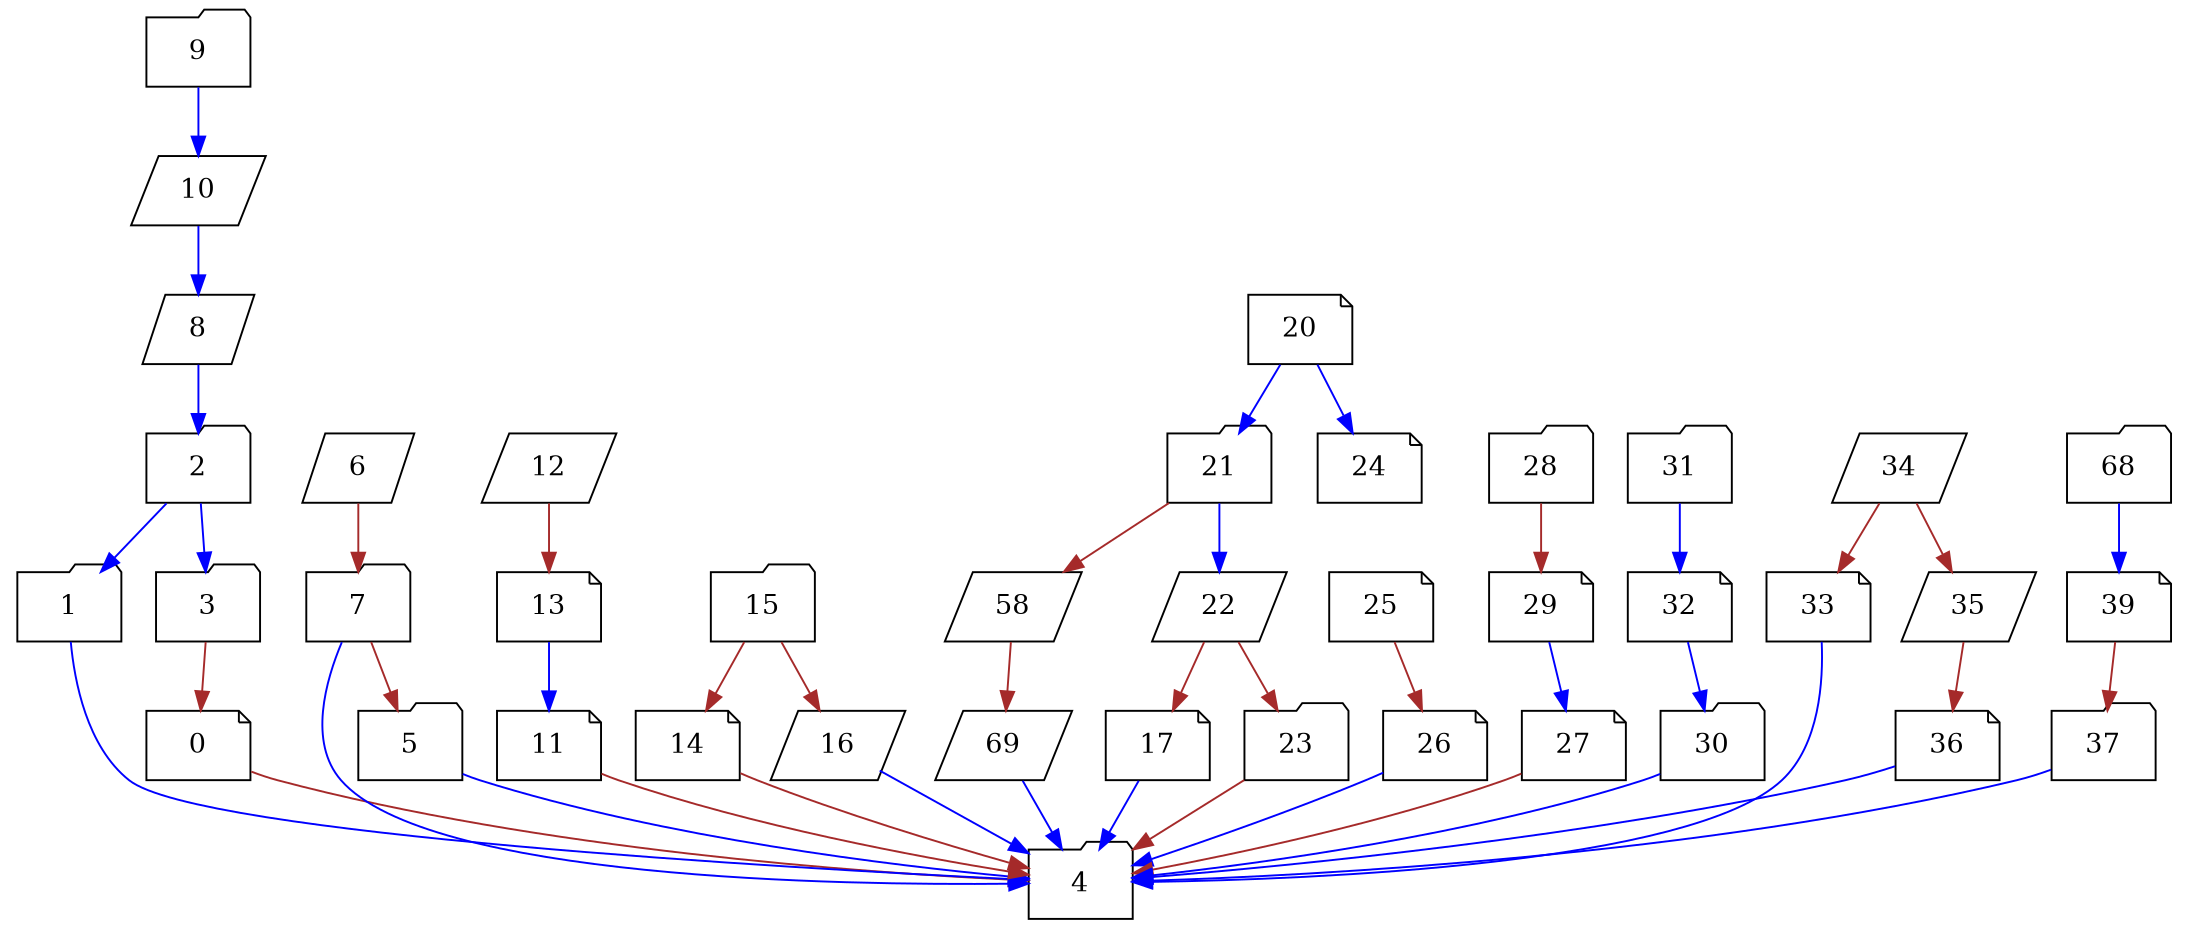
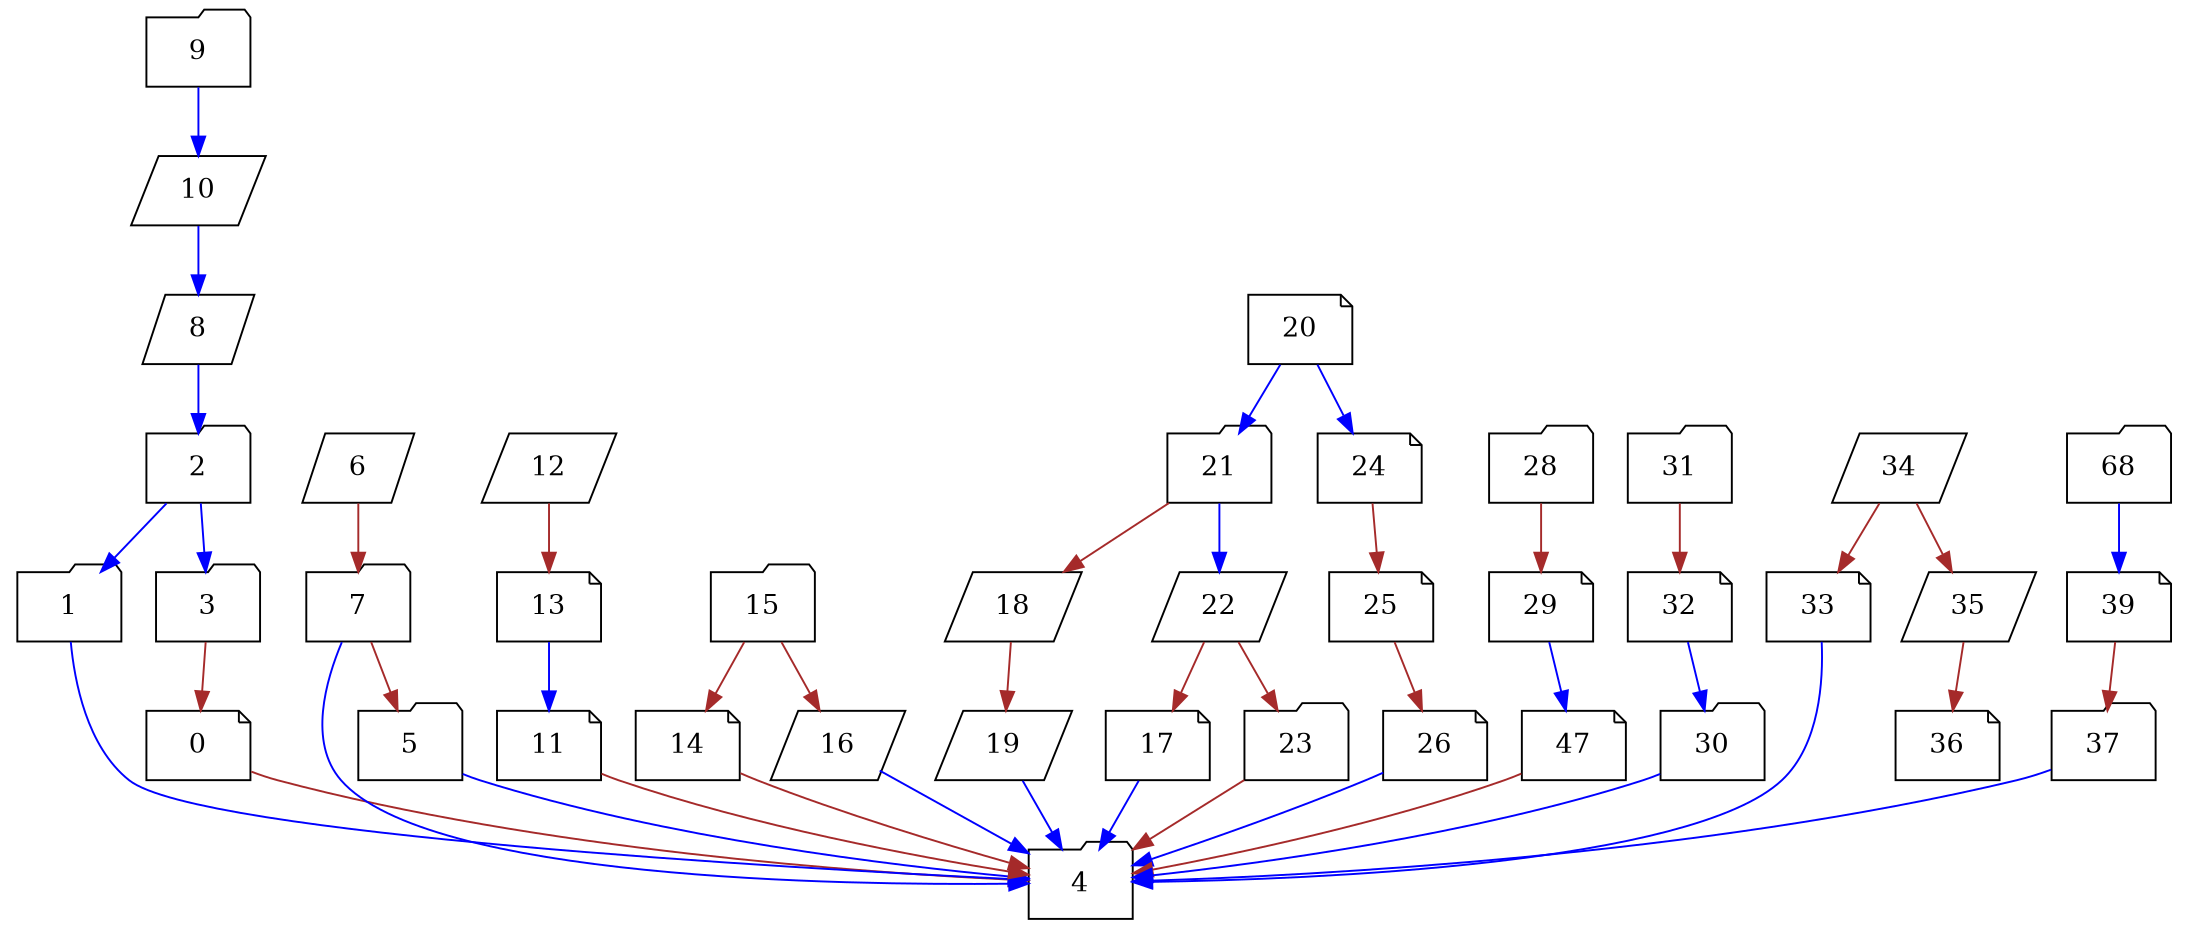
none -> (1375, 528)
(1680, 528) -> (1680, 528)
(1013, 607) -> (1013, 607)
(1004, 746) -> (1004, 746)
(1574, 746) -> (1574, 746)
(1526, 836) -> none
